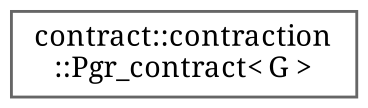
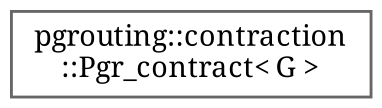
(184, 54) -> (191, 54)
